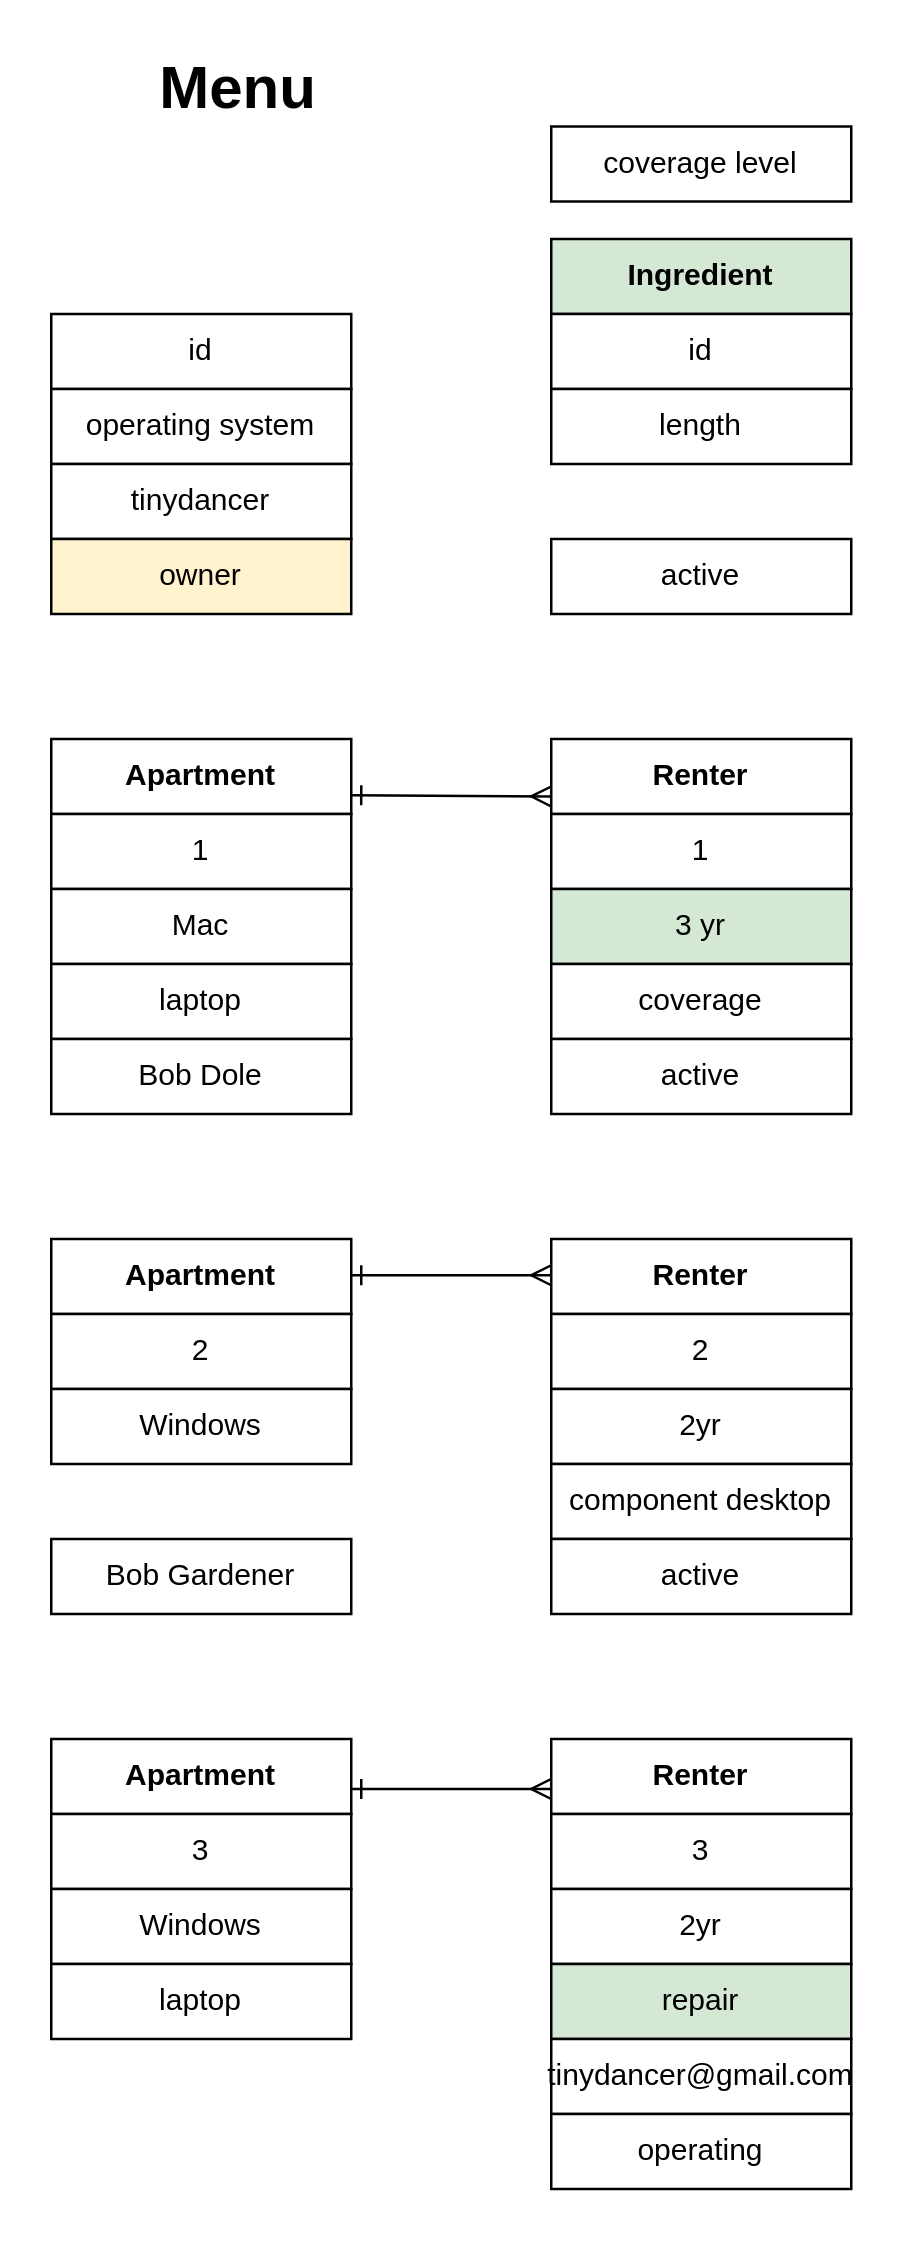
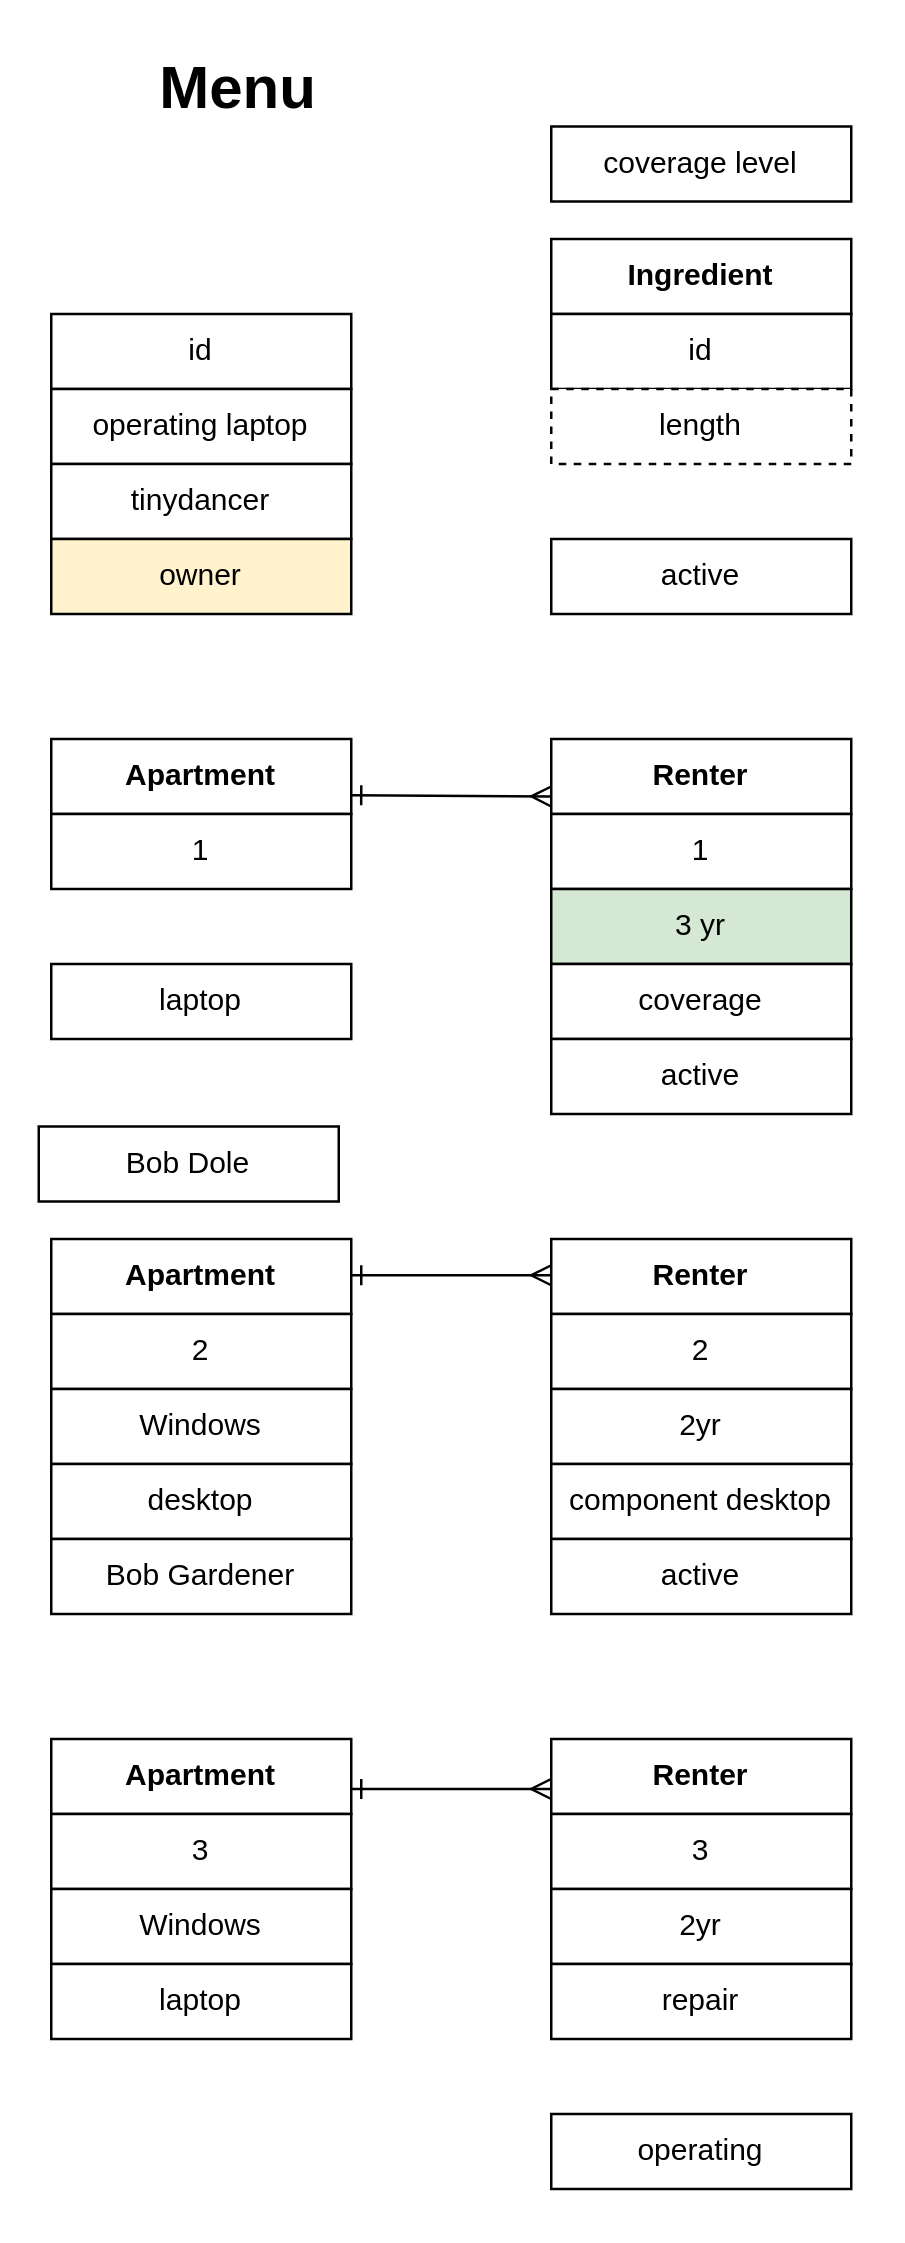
(701, 276) -> (701, 276)
(201, 426) -> (201, 426)
(701, 426) -> (701, 426)
(201, 926) -> none
(201, 1076) -> (189, 1164)
none -> (201, 1501)
(701, 2001) -> (701, 2001)
(701, 2076) -> none
